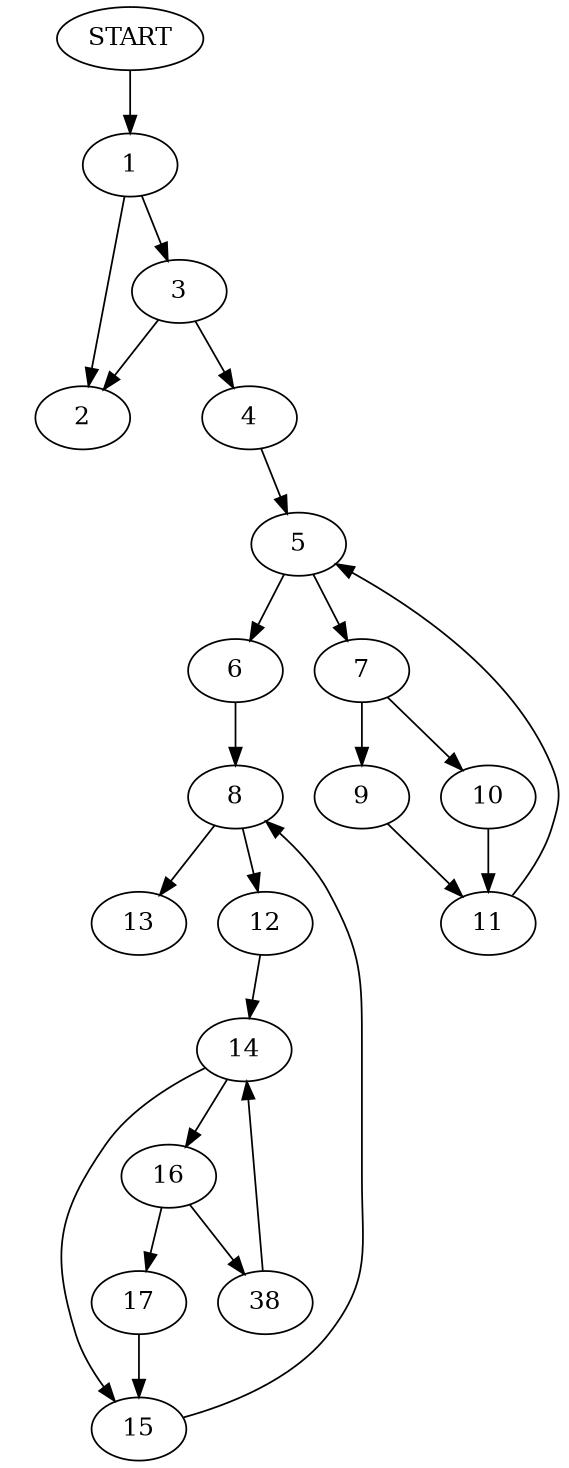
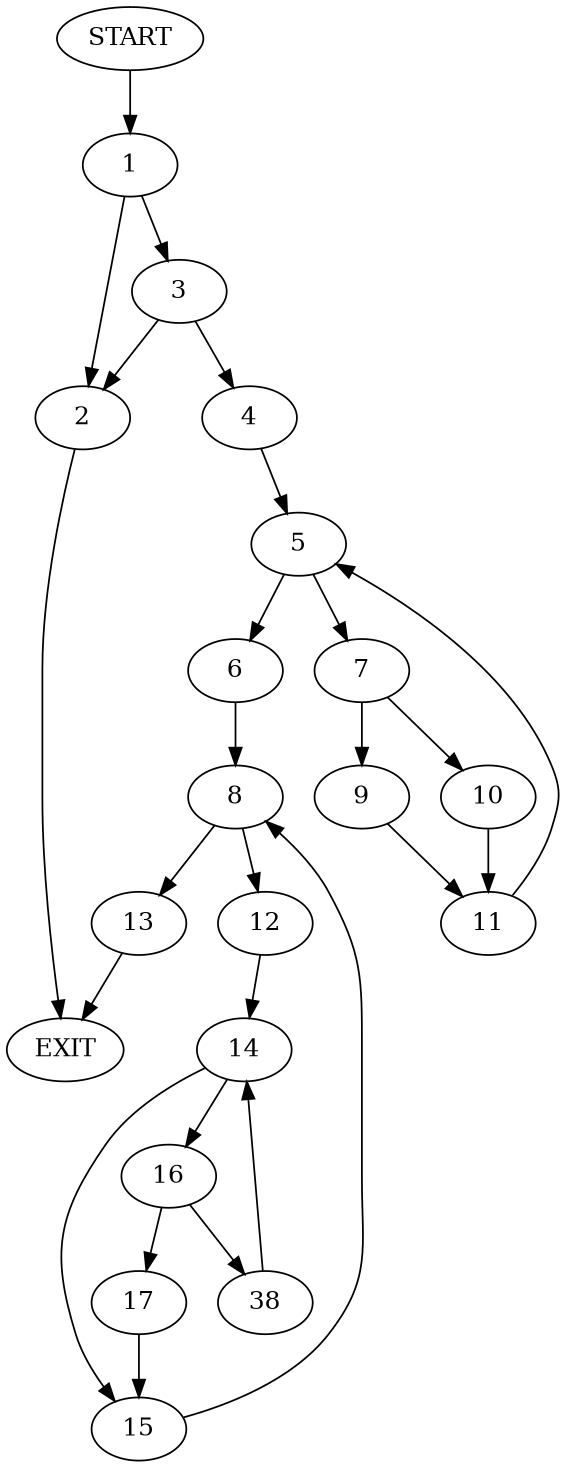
none -> (65, 1050)
